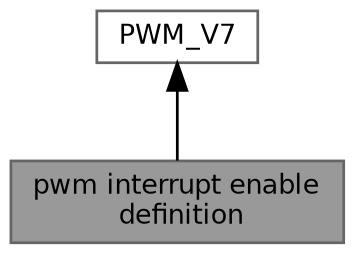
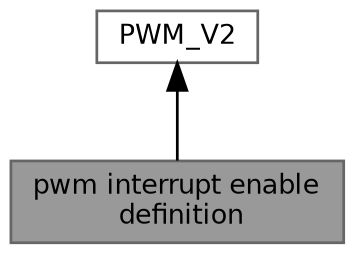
(177, 37) -> (177, 37)
